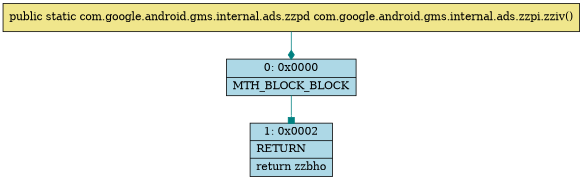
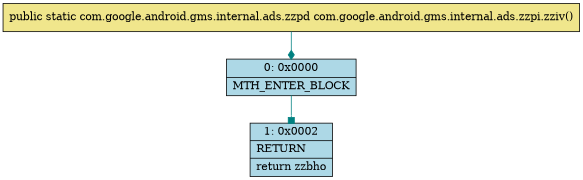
(291, 86) -> (291, 86)
